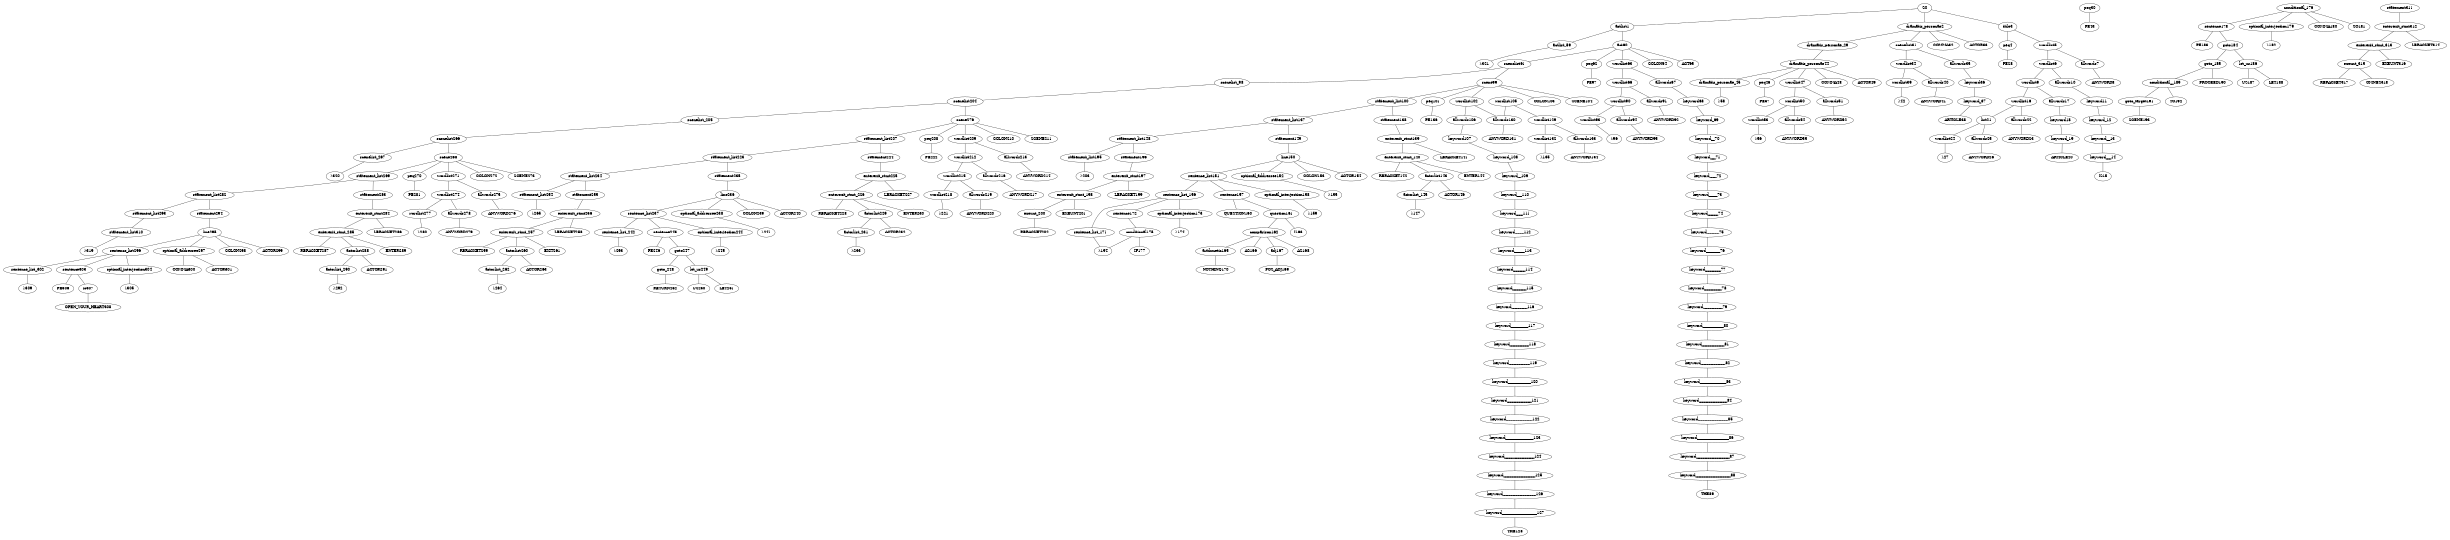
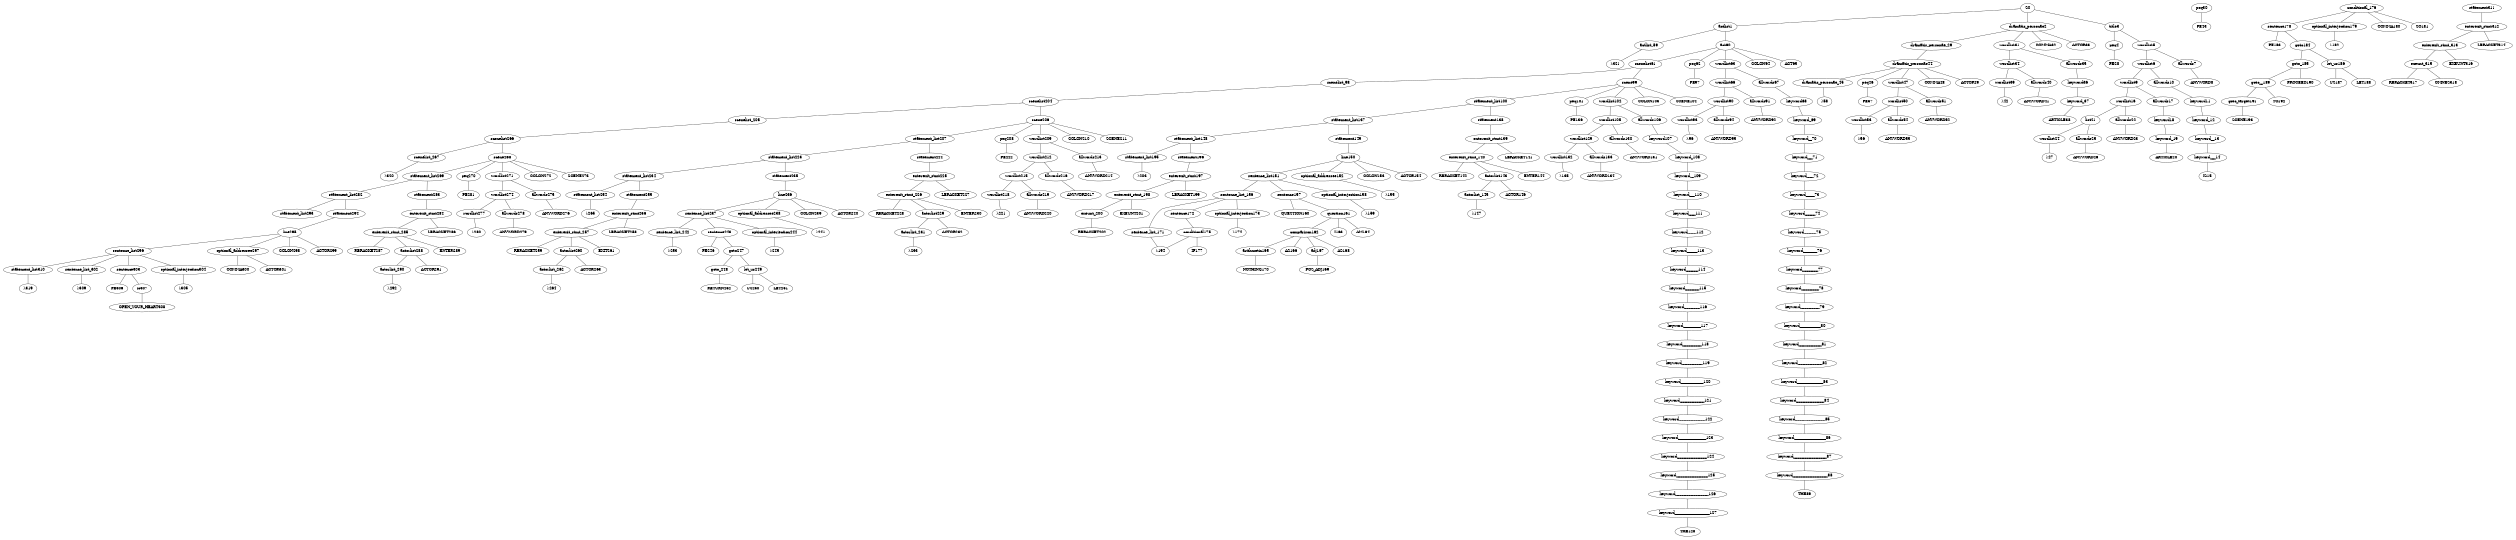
(1906, 45) -> (2009, 45)
(2165, 83) -> (2261, 83)
(1485, 111) -> (1610, 111)
(965, 120) -> (1040, 120)
(138, 223) -> (78, 260)
none -> (1363, 232)
